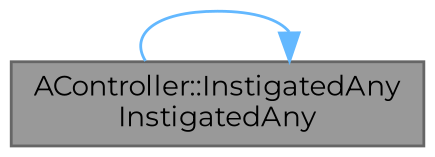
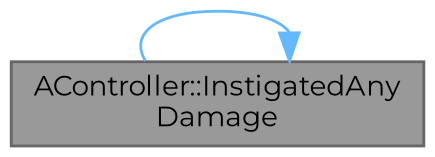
(218, 104) -> (218, 104)
